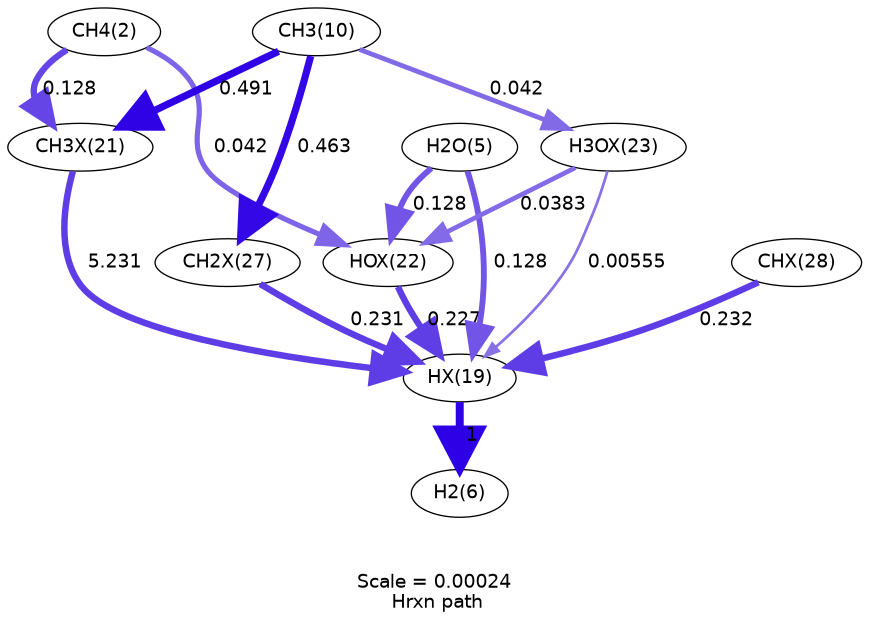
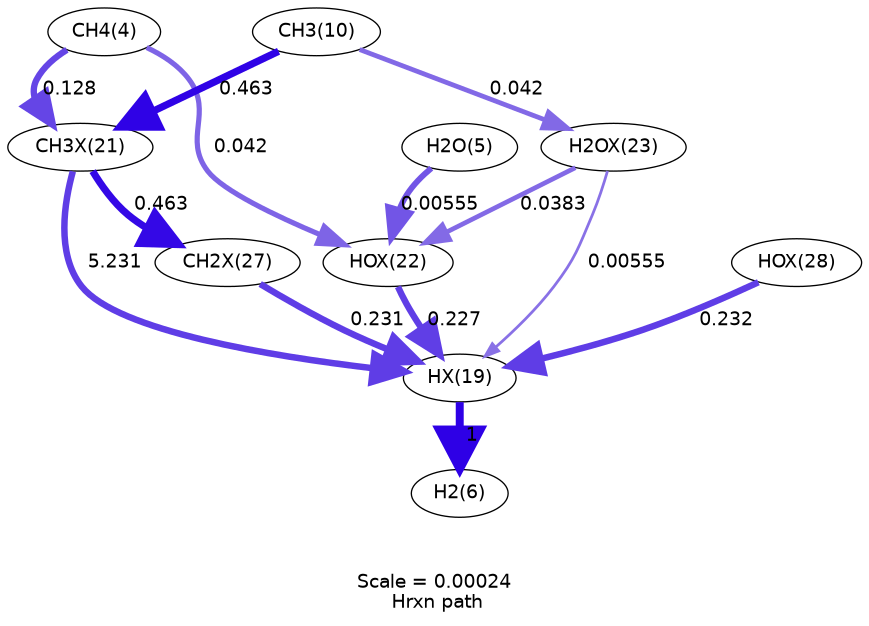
(104, 32) -> (104, 32)
(244, 90) -> (244, 90)
(288, 133) -> (116, 203)
(614, 147) -> (614, 147)
(437, 205) -> (437, 205)
(483, 248) -> none
(797, 263) -> (797, 263)
